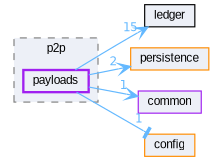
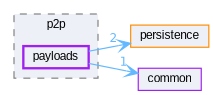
(170, 16) -> none
(170, 145) -> none
